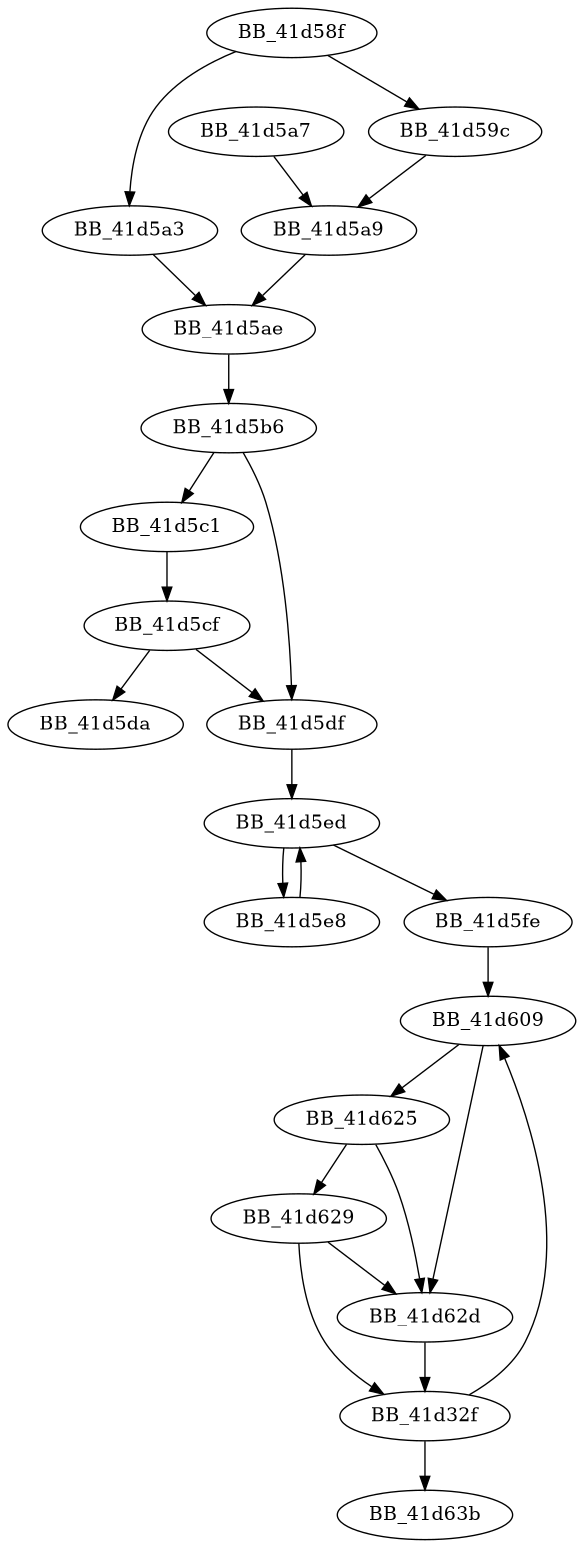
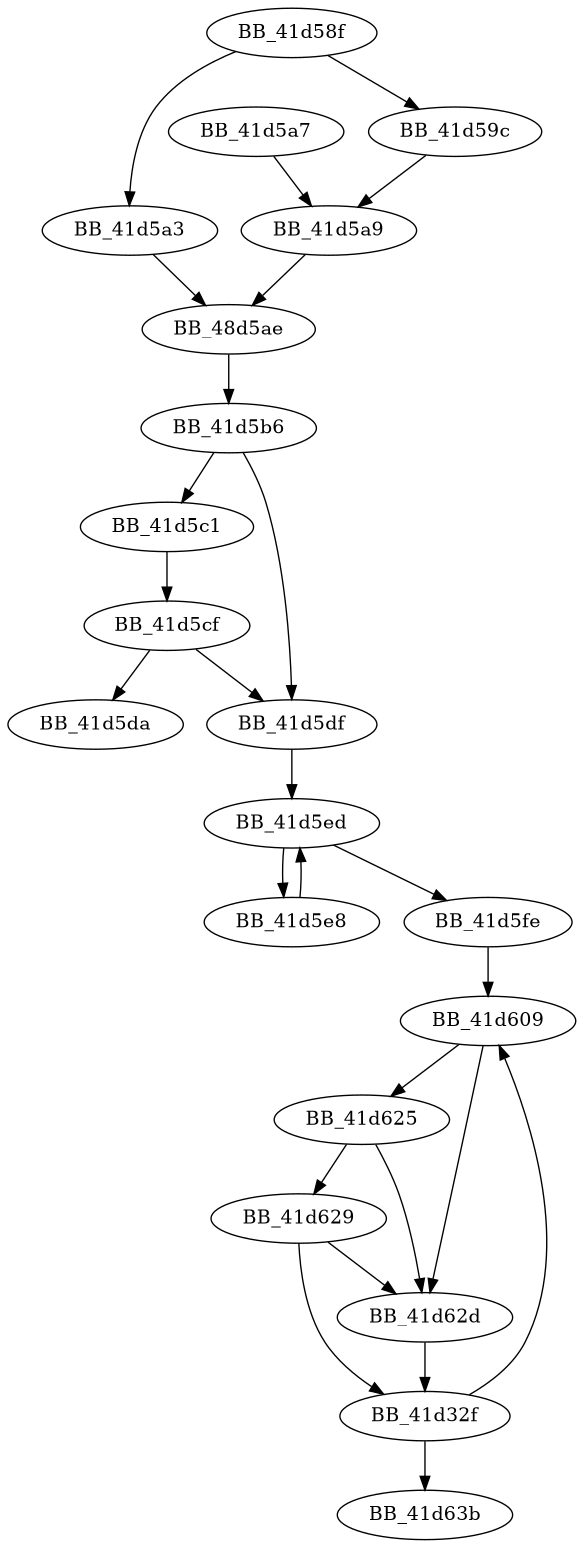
(229, 329) -> (229, 329)
